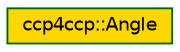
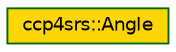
(90, 26) -> (88, 26)
